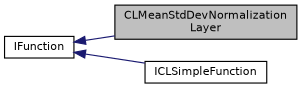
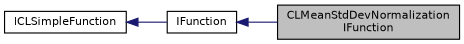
(206, 22) -> (369, 22)
(115, 59) -> (152, 22)
